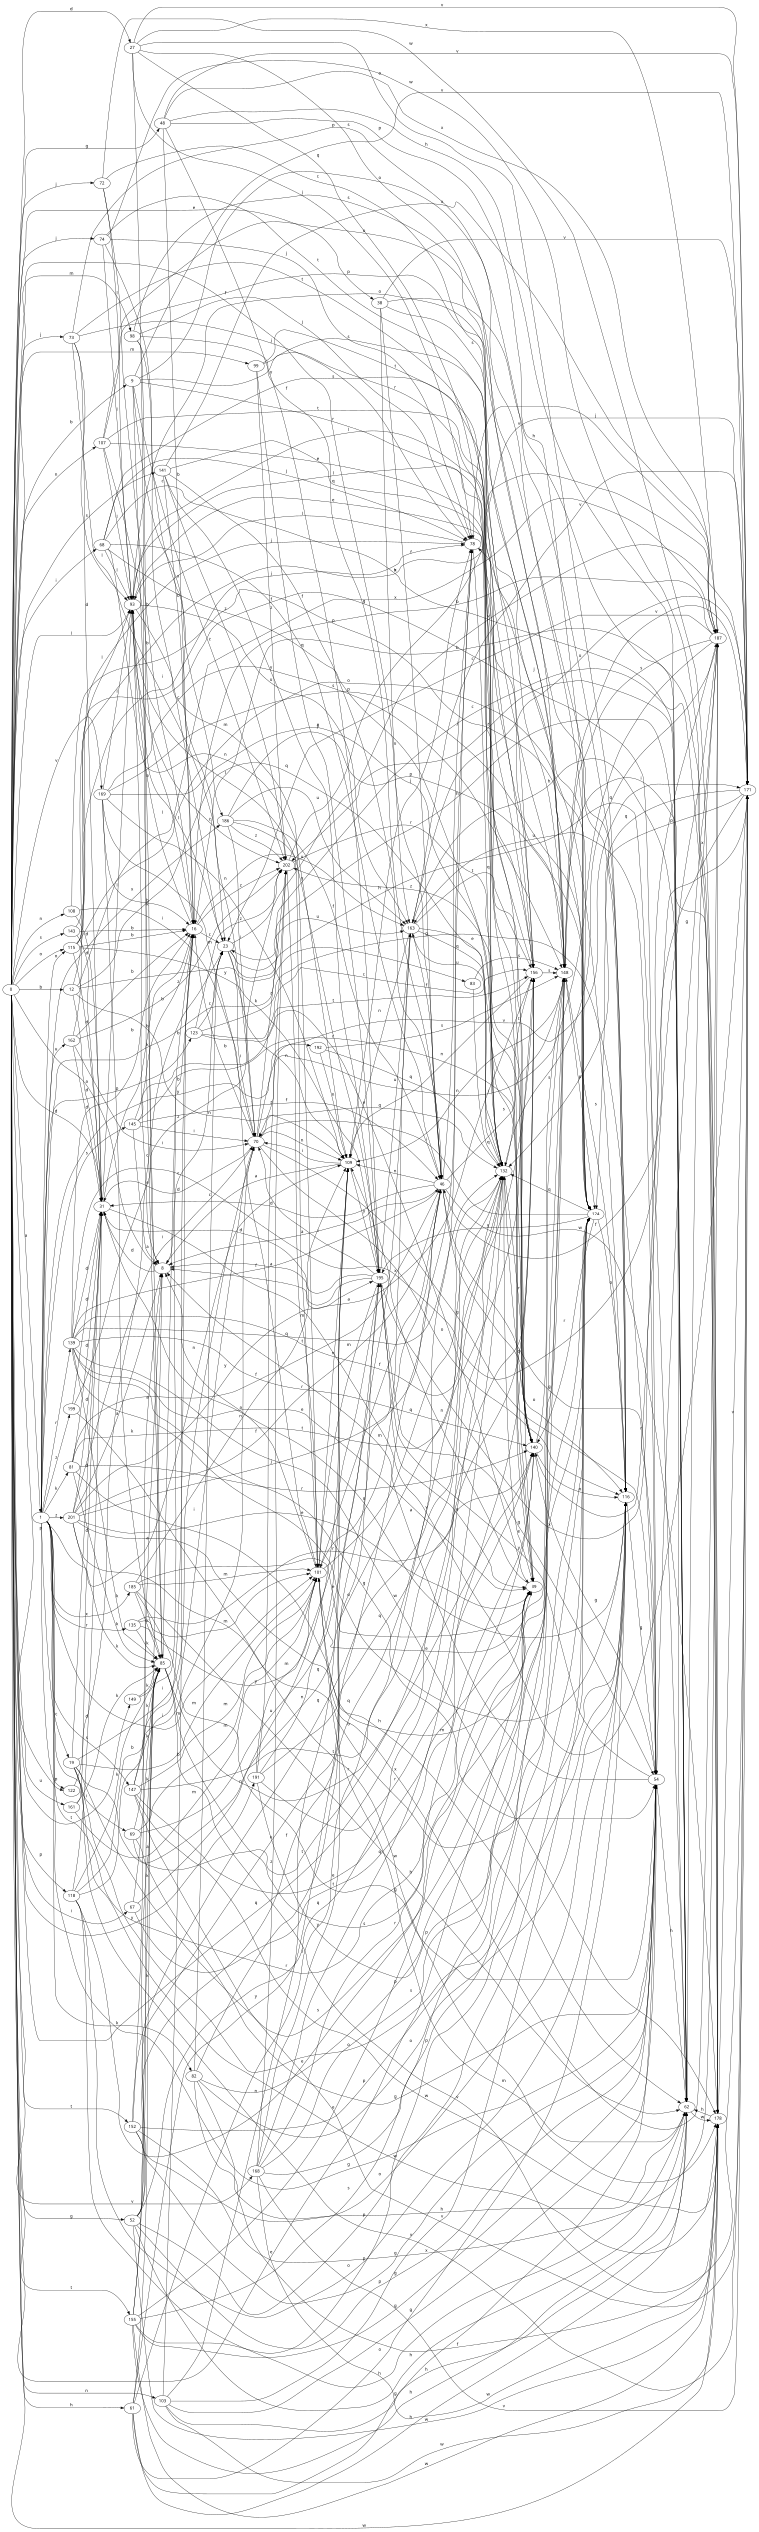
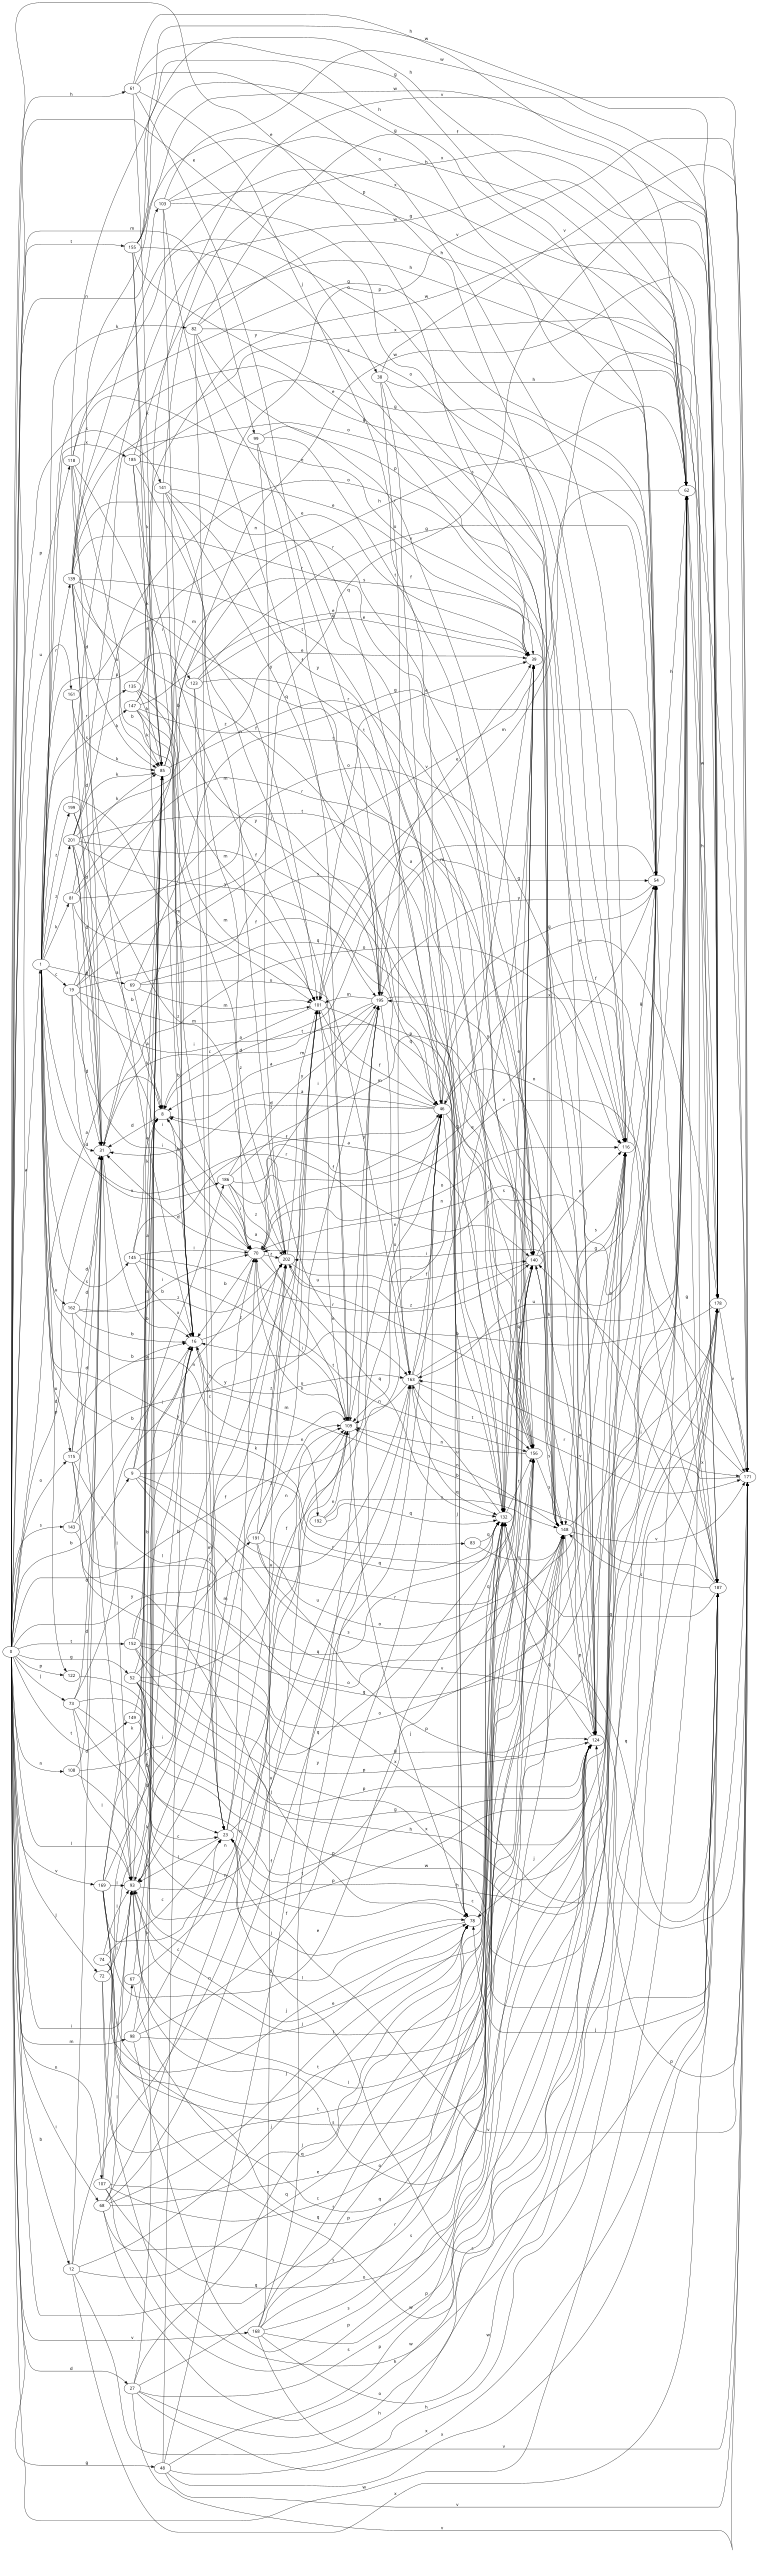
(14, 585) -> none
